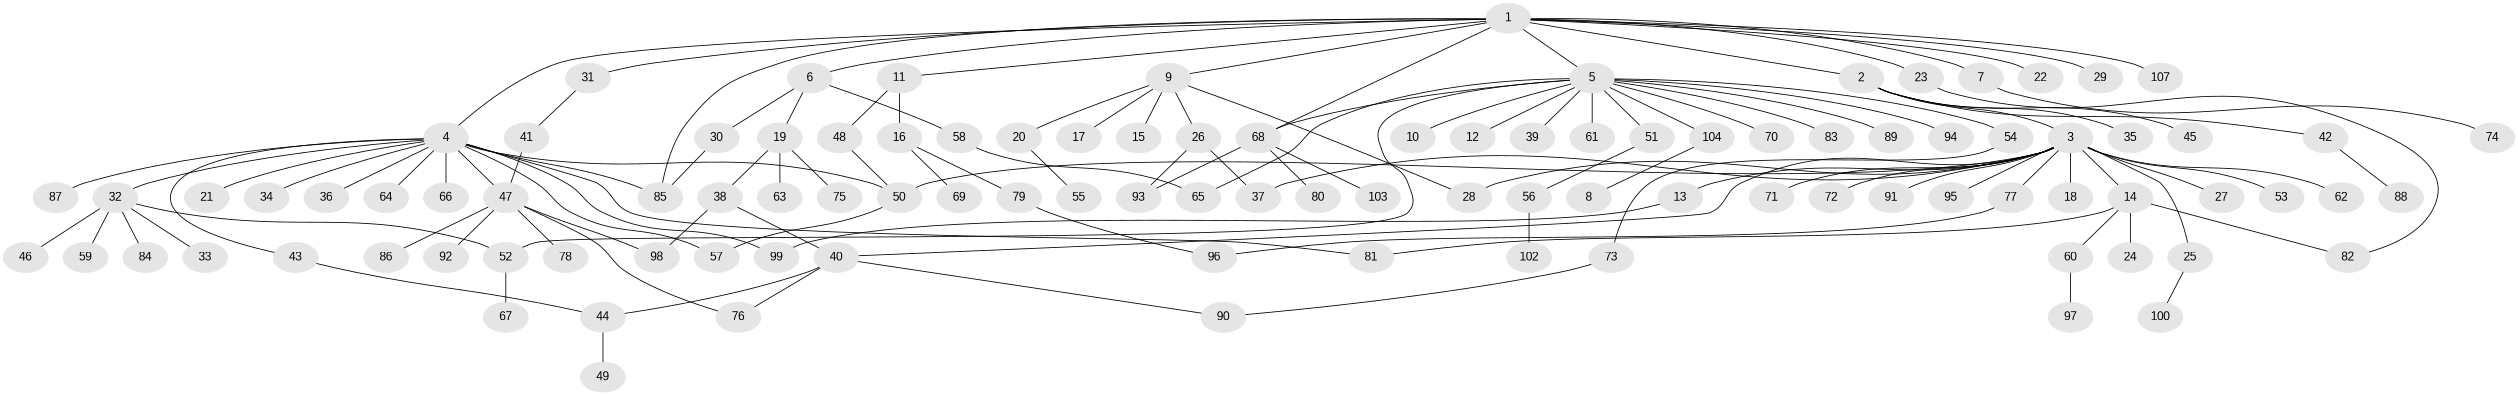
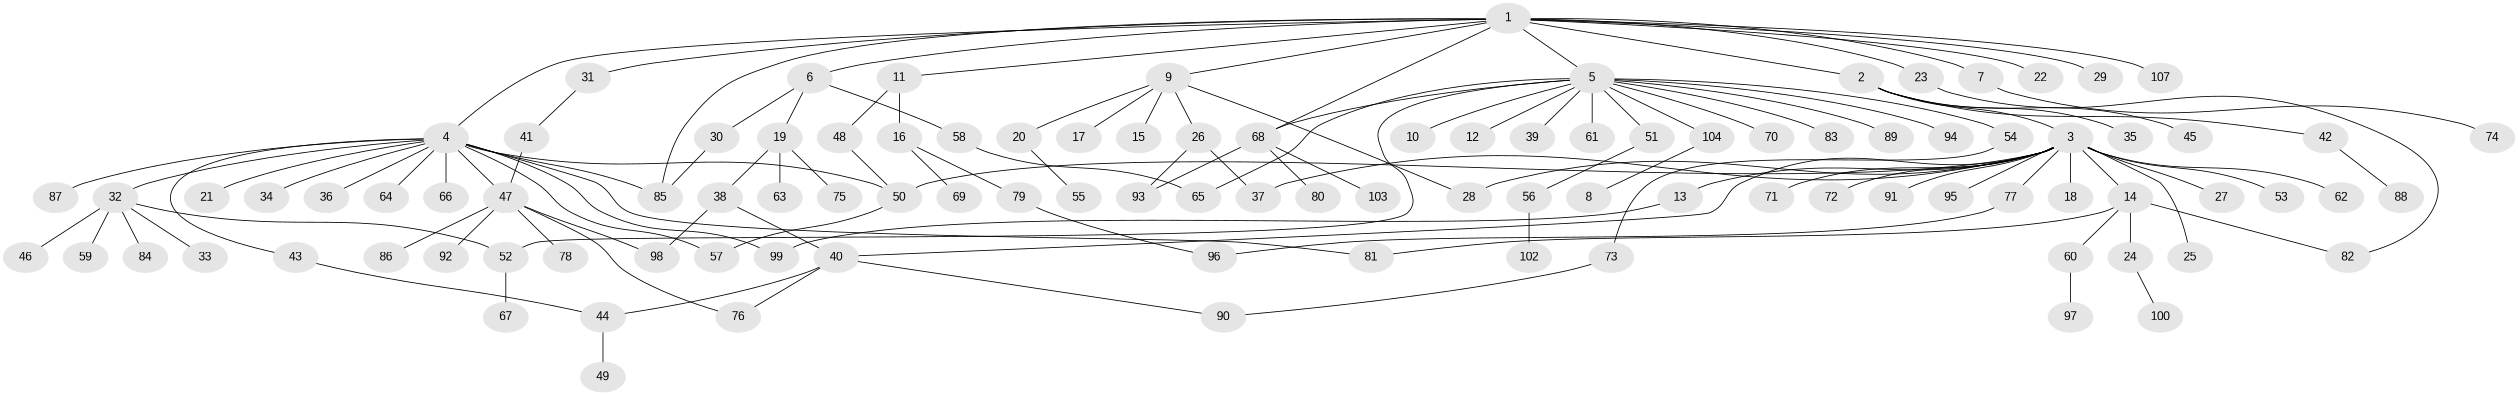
(2175, 287) -> (2145, 287)
